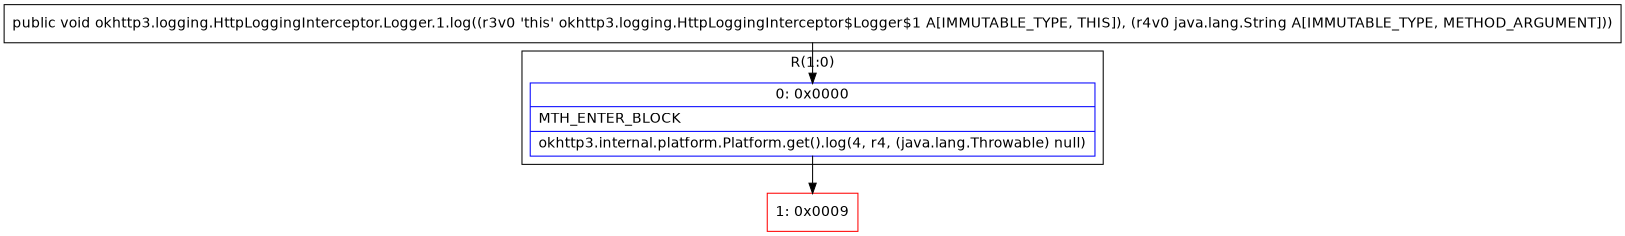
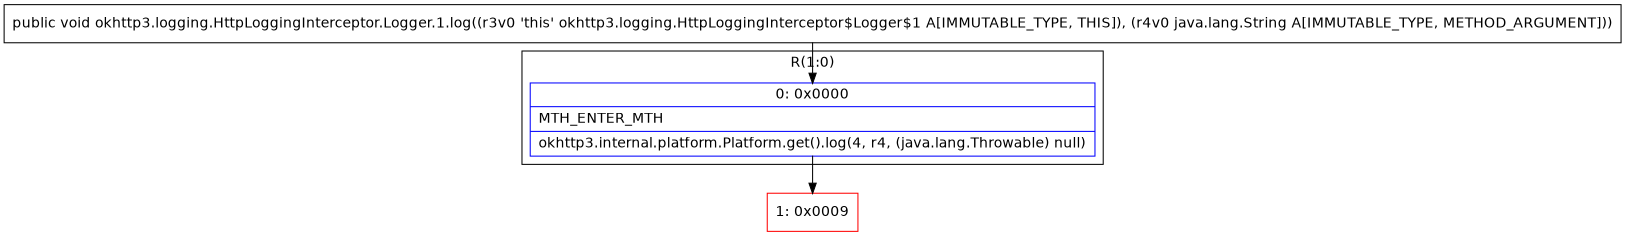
(610, 119) -> (601, 119)
